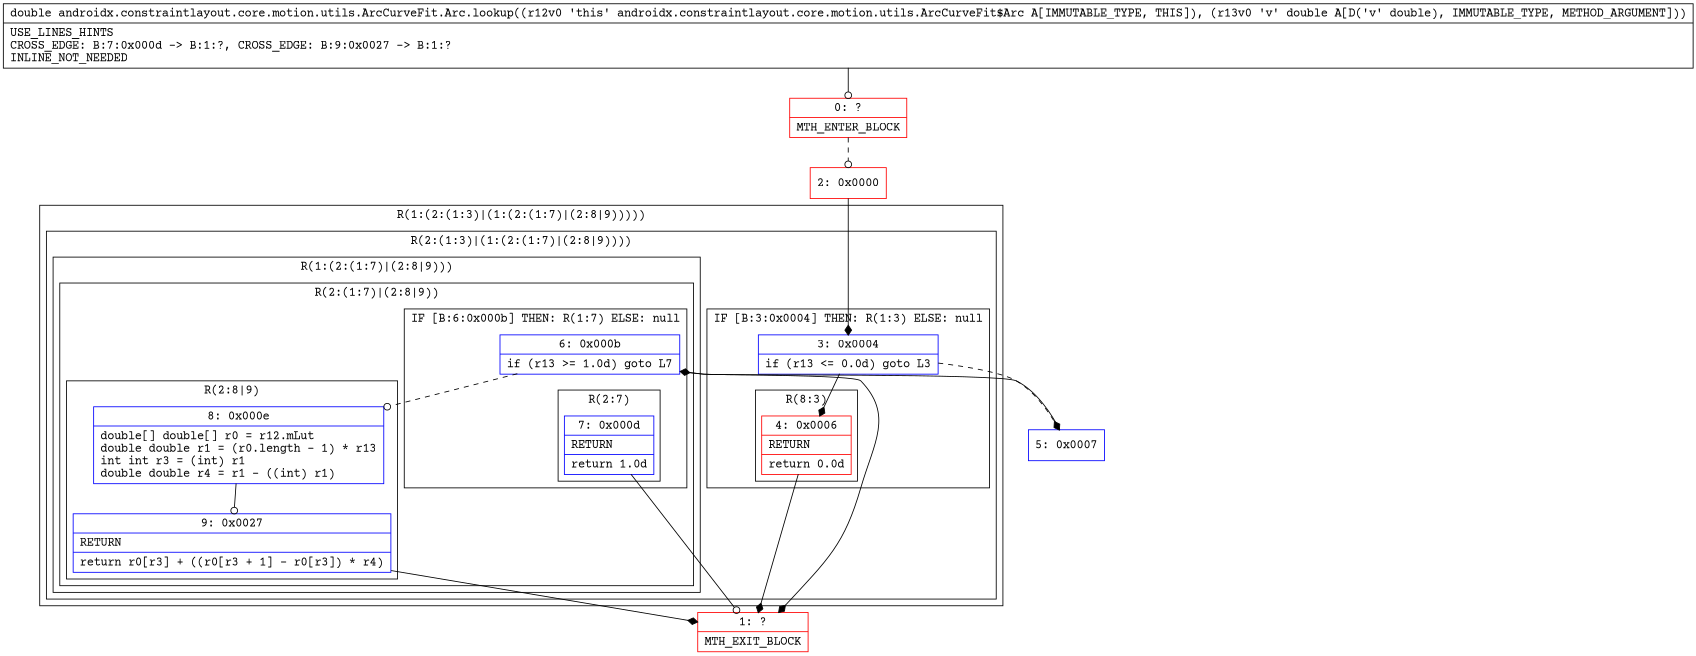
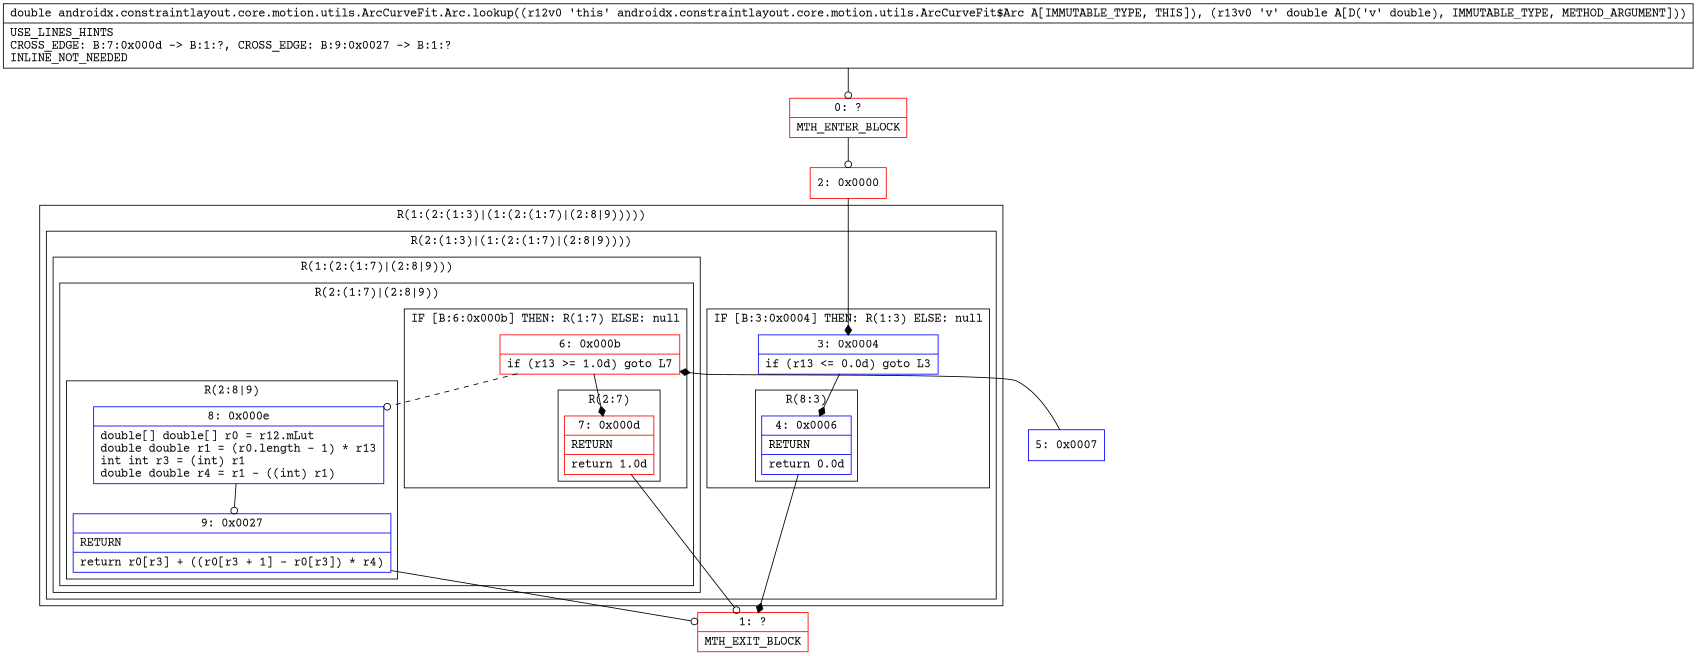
(848, 149) -> (848, 149)
(590, 355) -> (590, 355)
(982, 370) -> none
(878, 413) -> (596, 384)
(609, 445) -> (609, 445)
(806, 445) -> (806, 445)
(541, 596) -> (541, 596)
